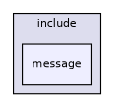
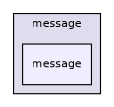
(57, 24) -> (57, 24)
